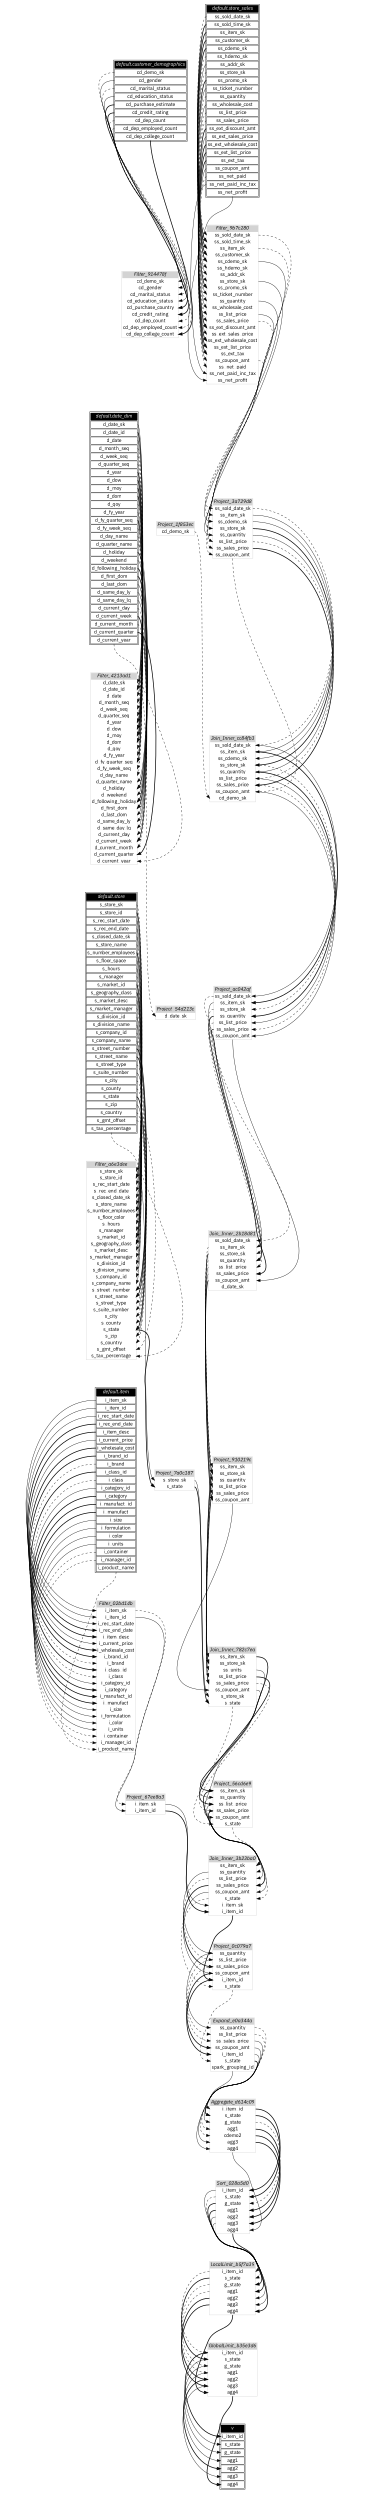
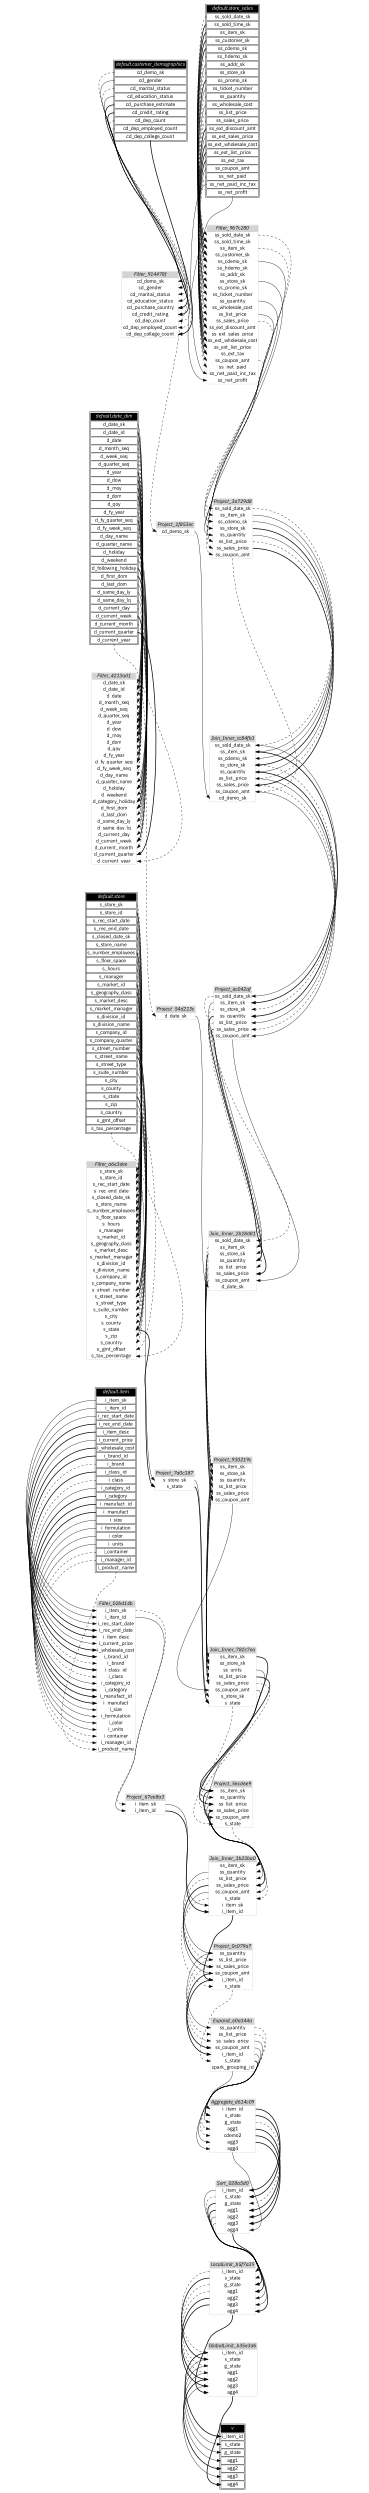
none -> (167, 401)
(202, 663) -> (202, 663)
(114, 802) -> (114, 802)
(111, 1041) -> (111, 1041)
none -> (202, 1150)
(111, 1217) -> (111, 1217)
